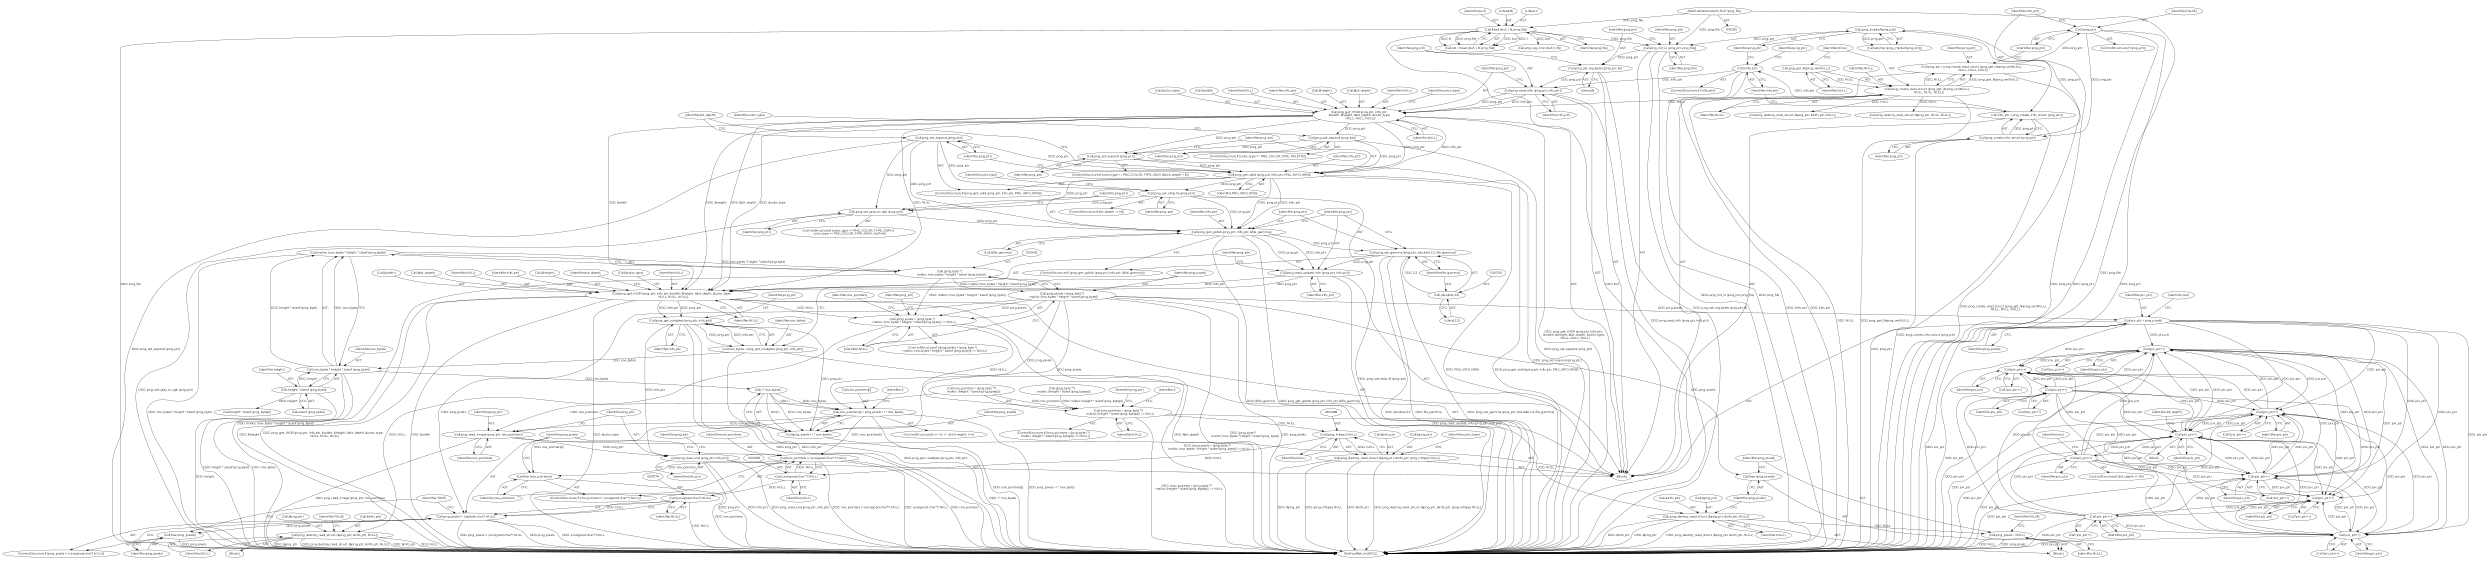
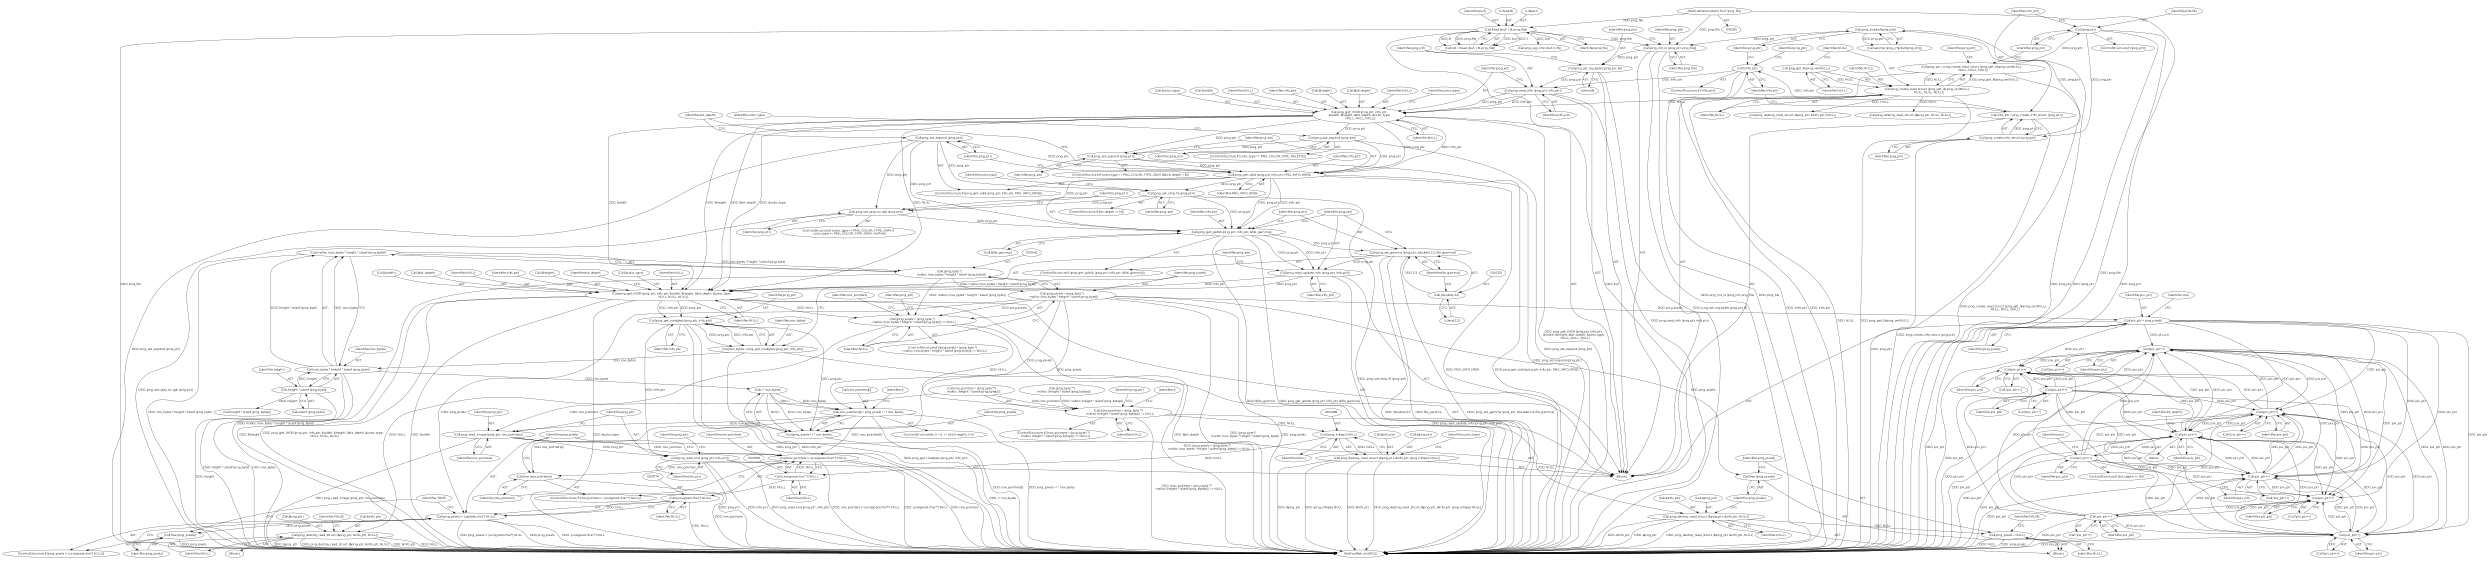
none -> (646, 449)
